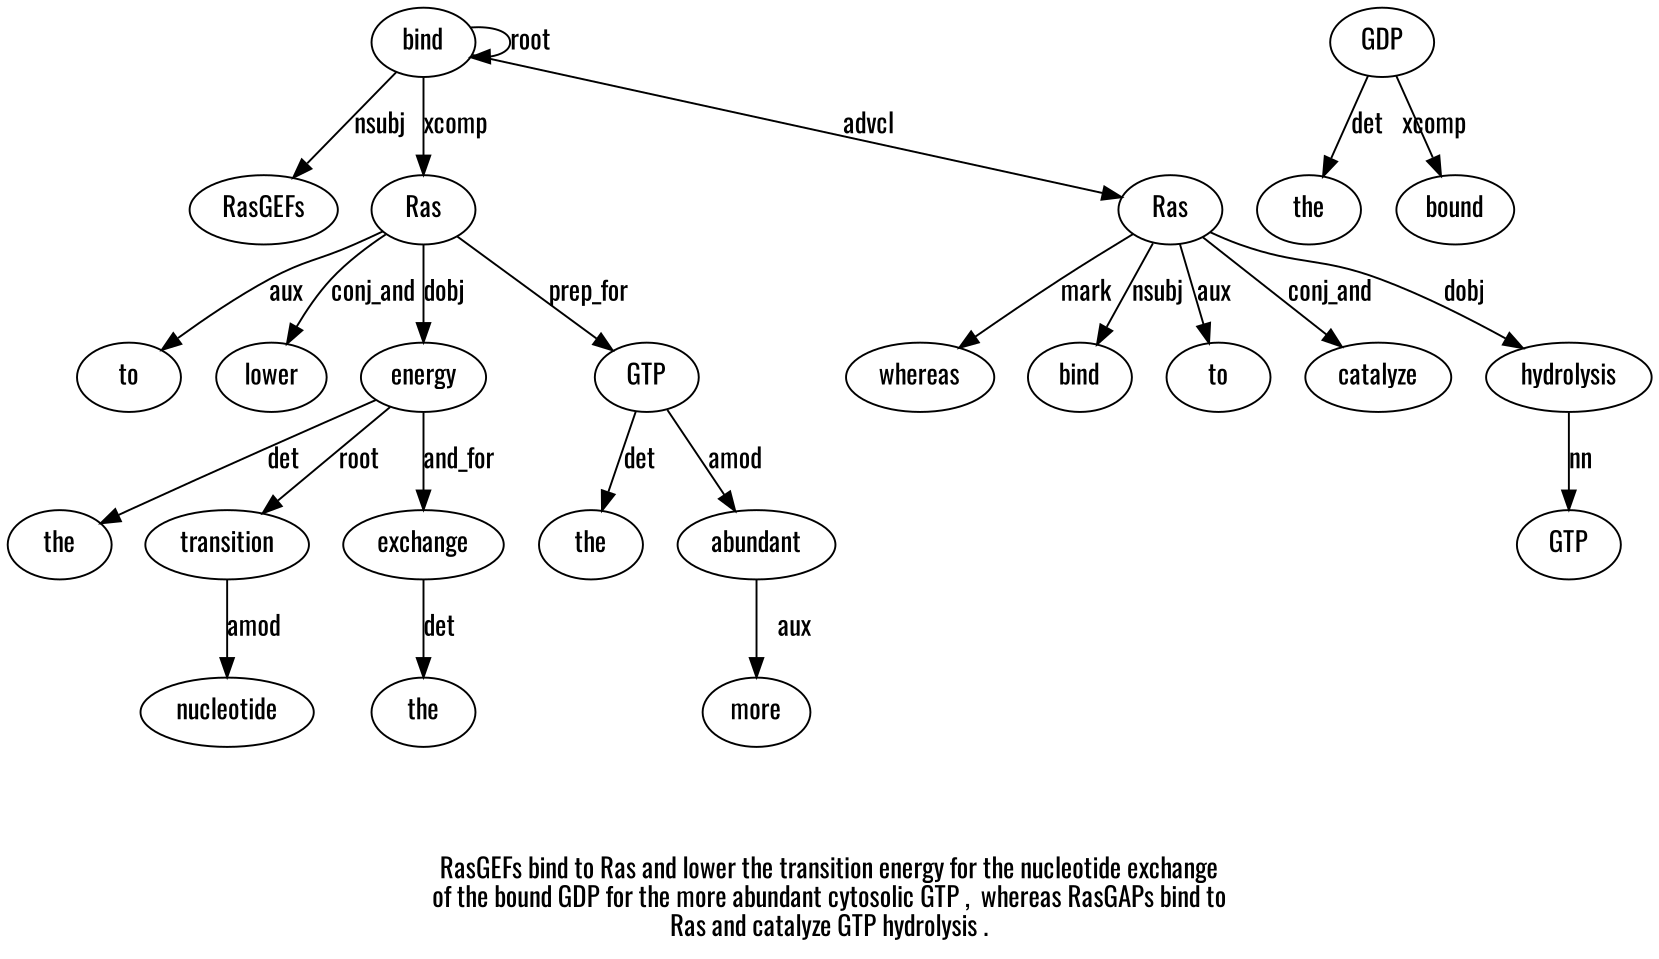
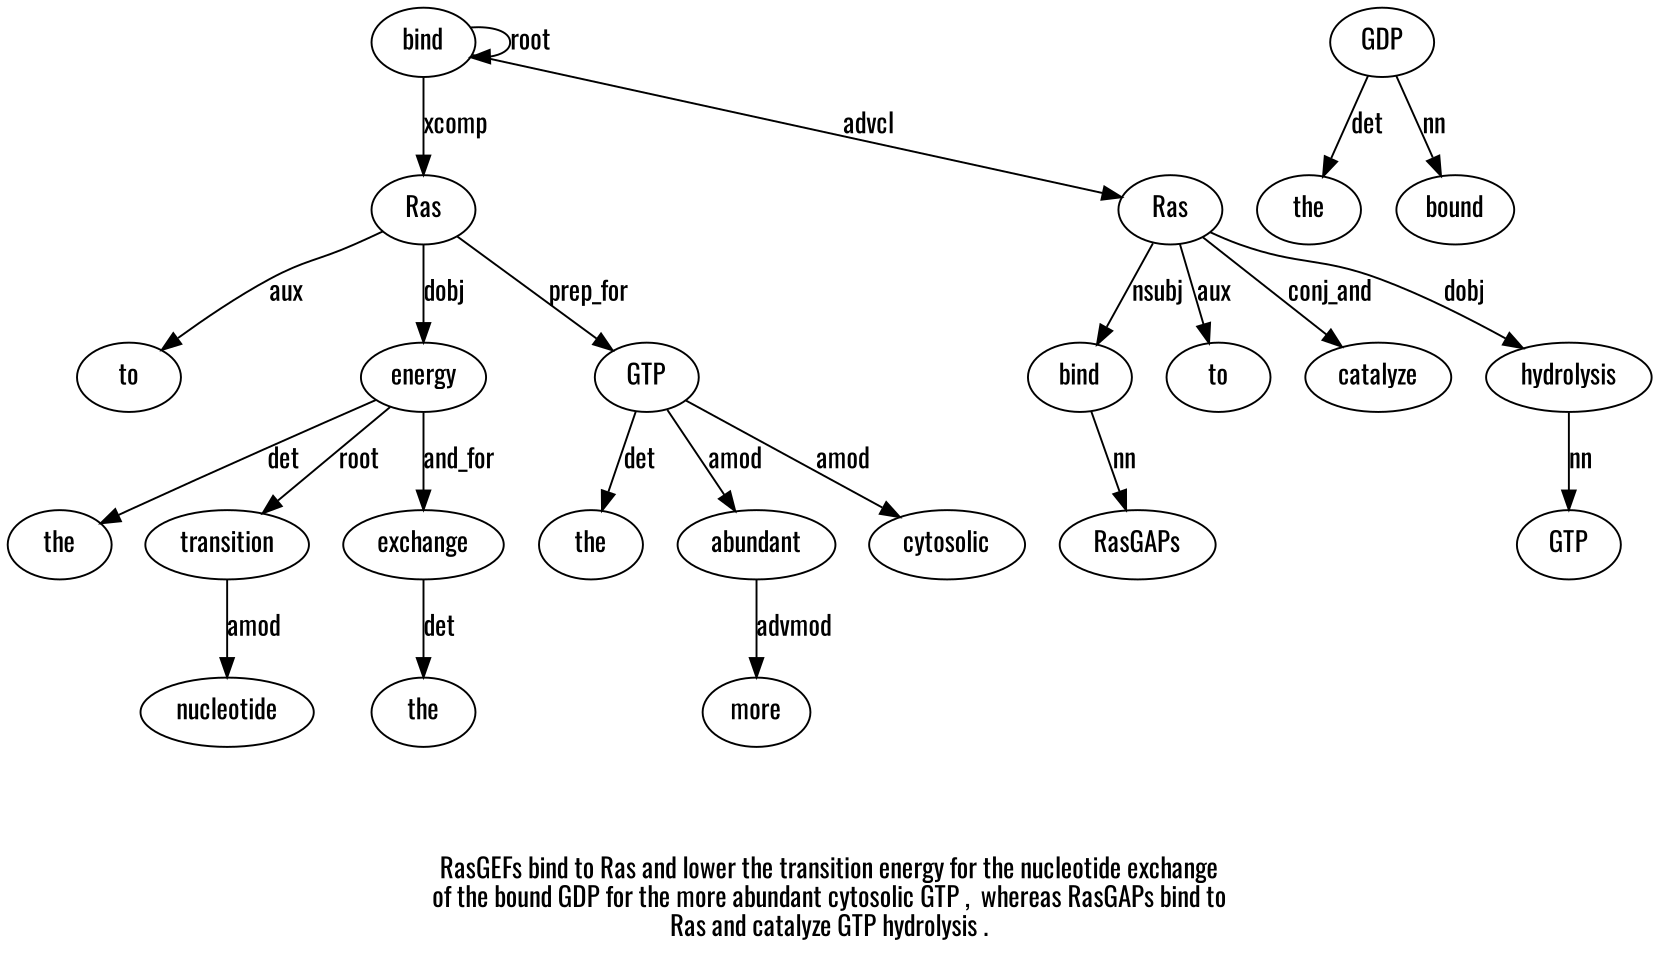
(1435, 126) -> (1435, 126)
(264, 210) -> none
(271, 377) -> none
(920, 377) -> none
none -> (947, 545)
none -> (1138, 545)
(795, 629) -> (795, 629)
